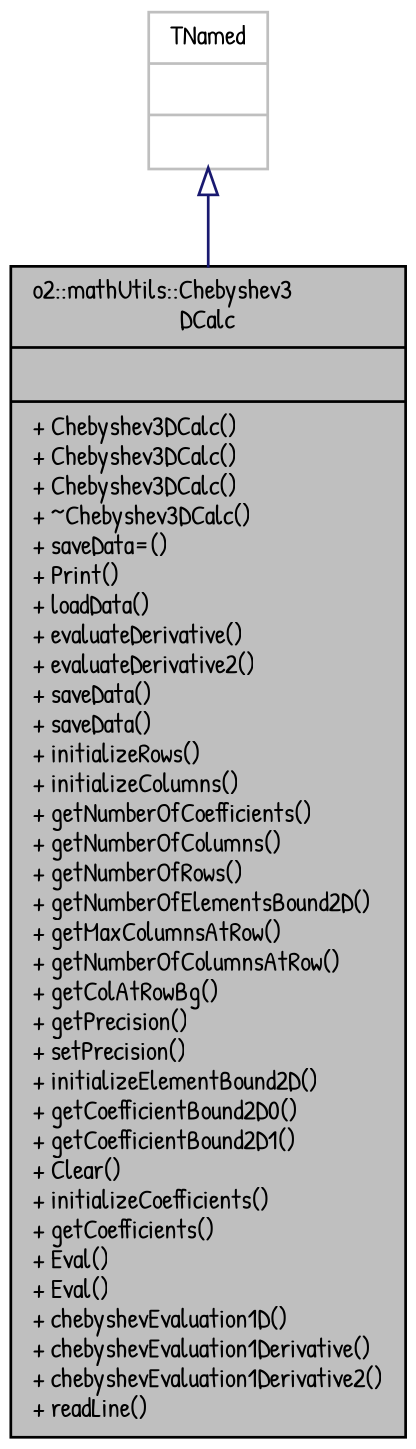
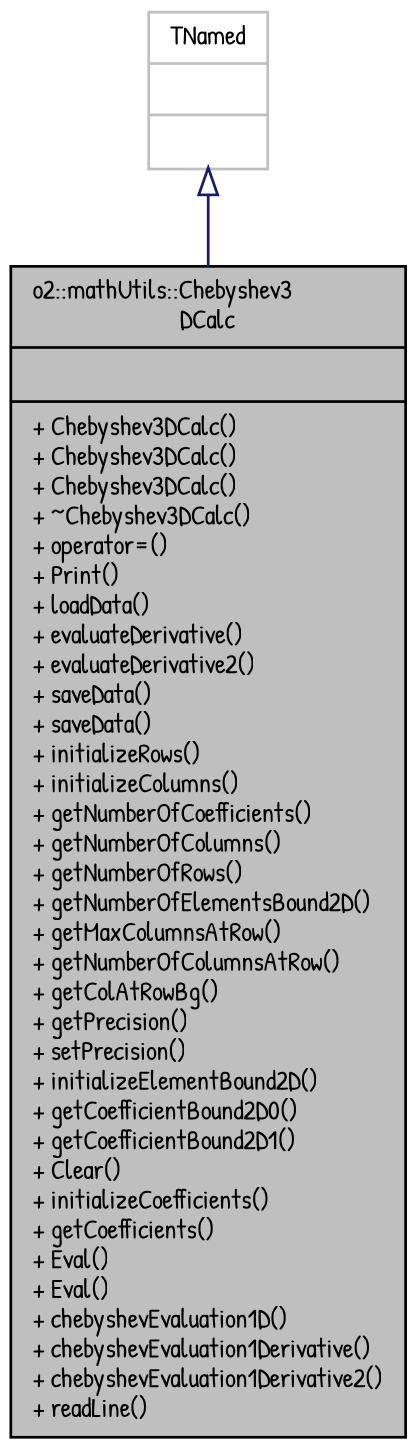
(101, 546) -> (101, 546)
